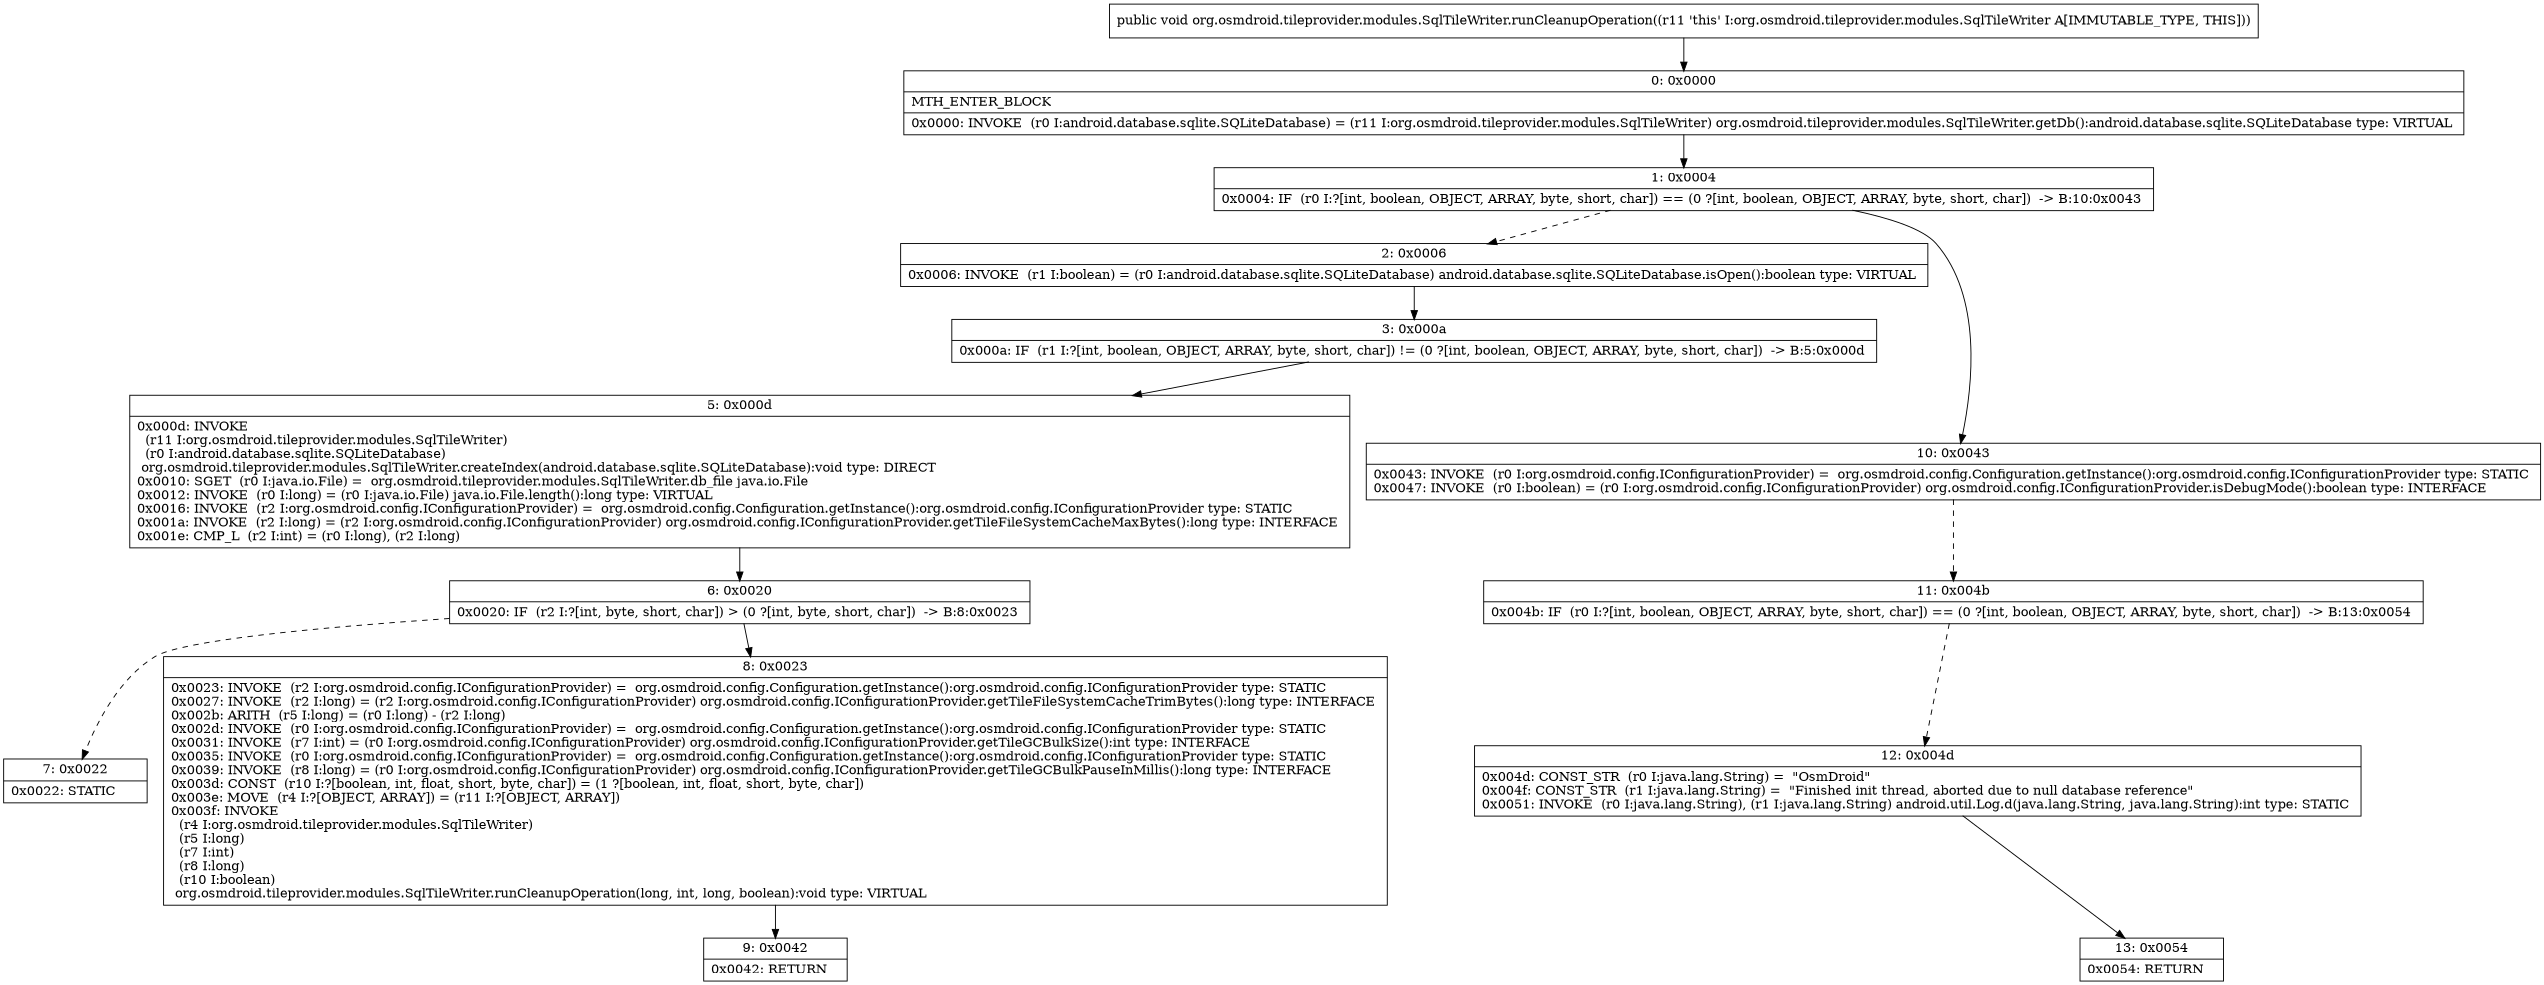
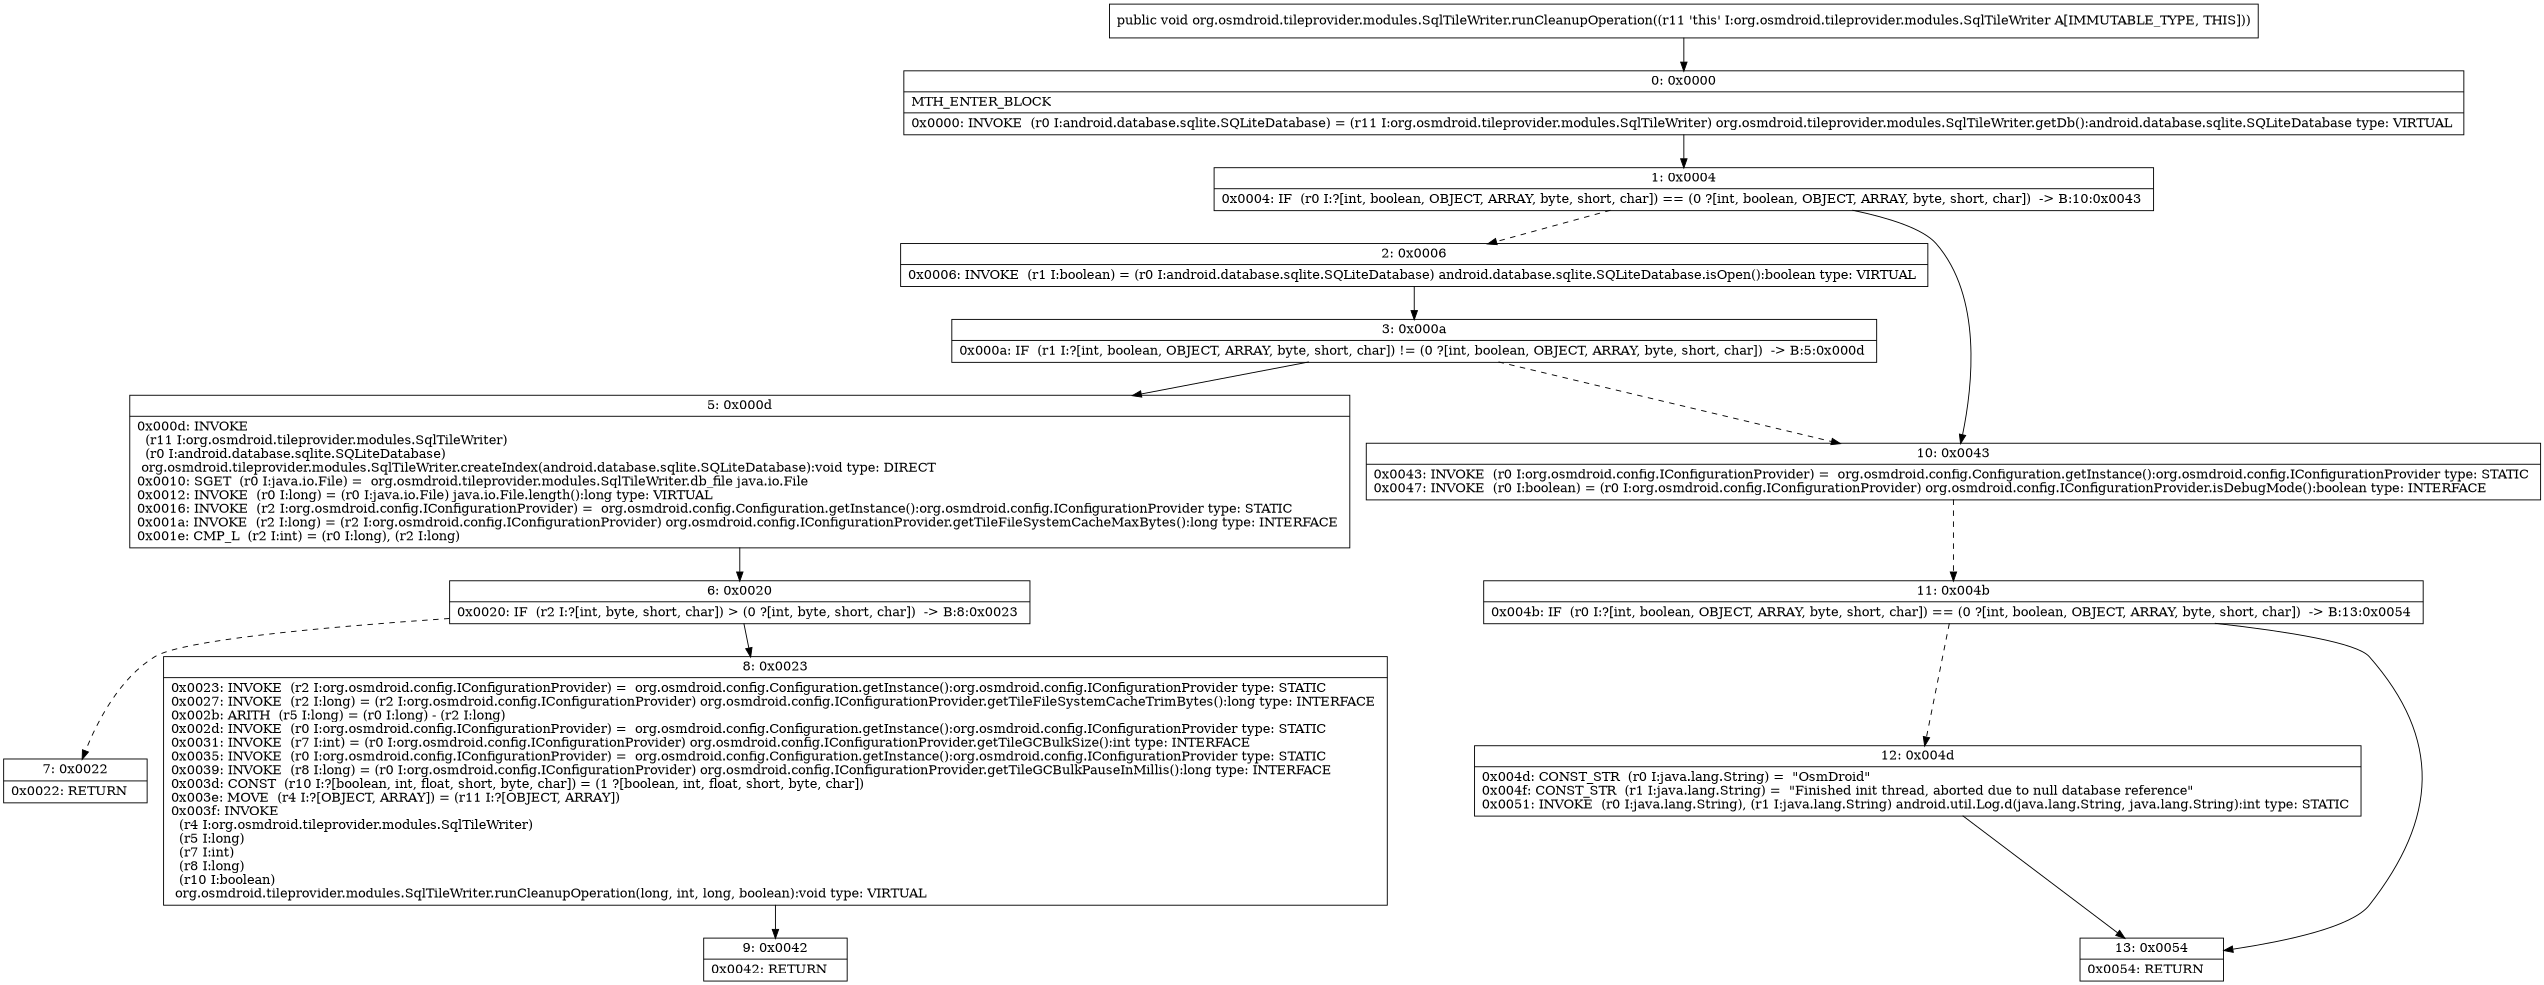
none -> (1665, 402)
none -> (2422, 773)
(69, 791) -> (75, 791)
